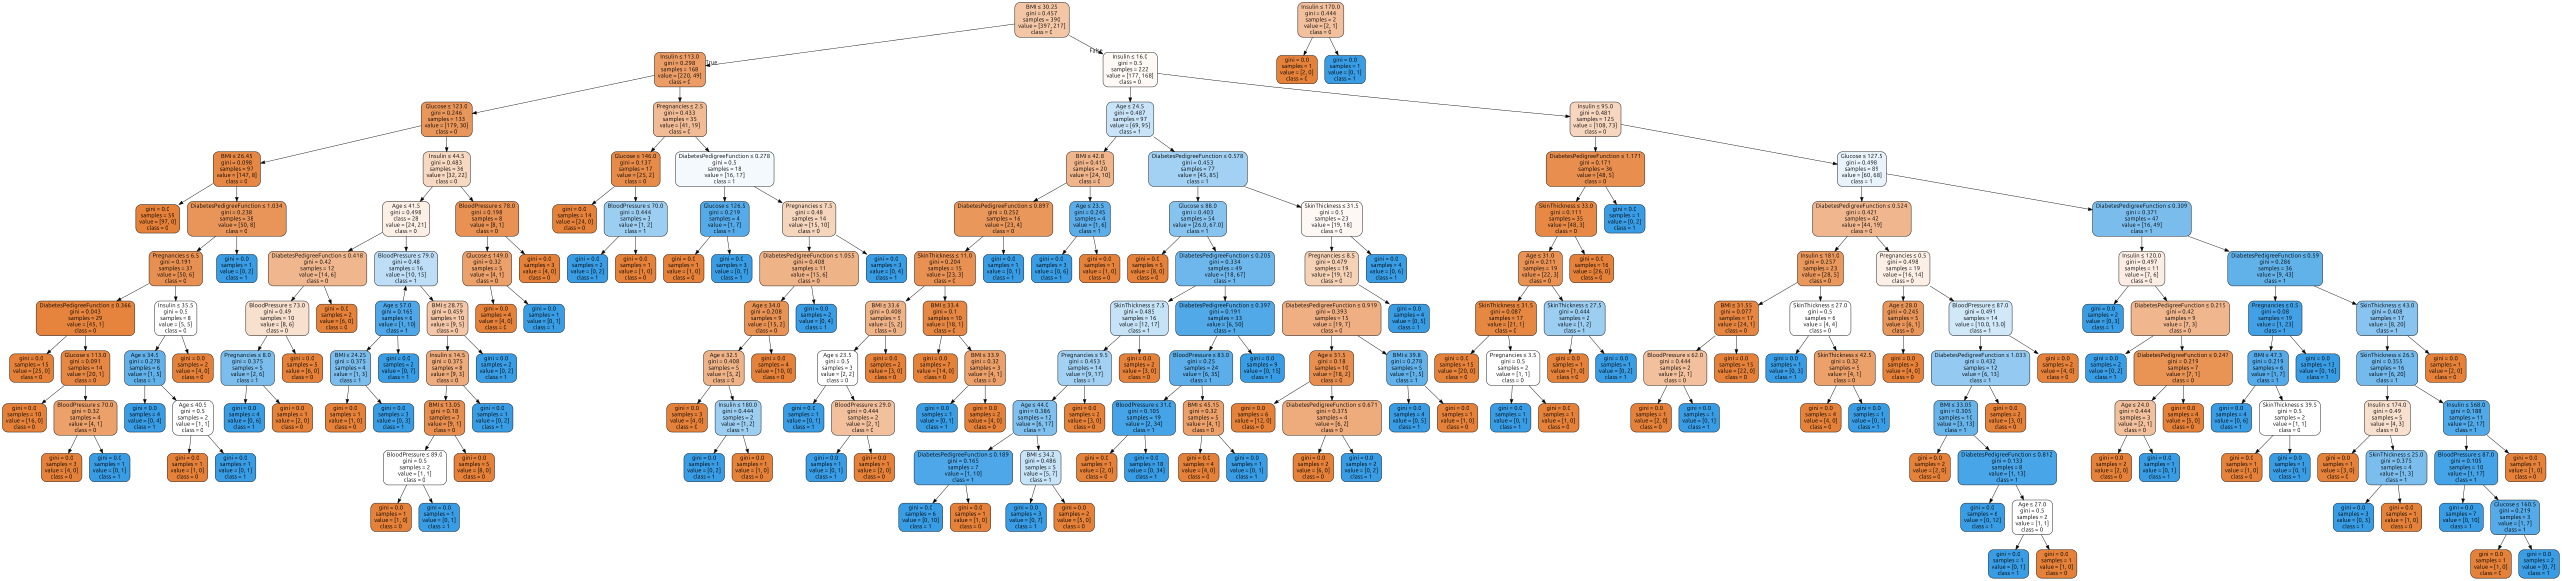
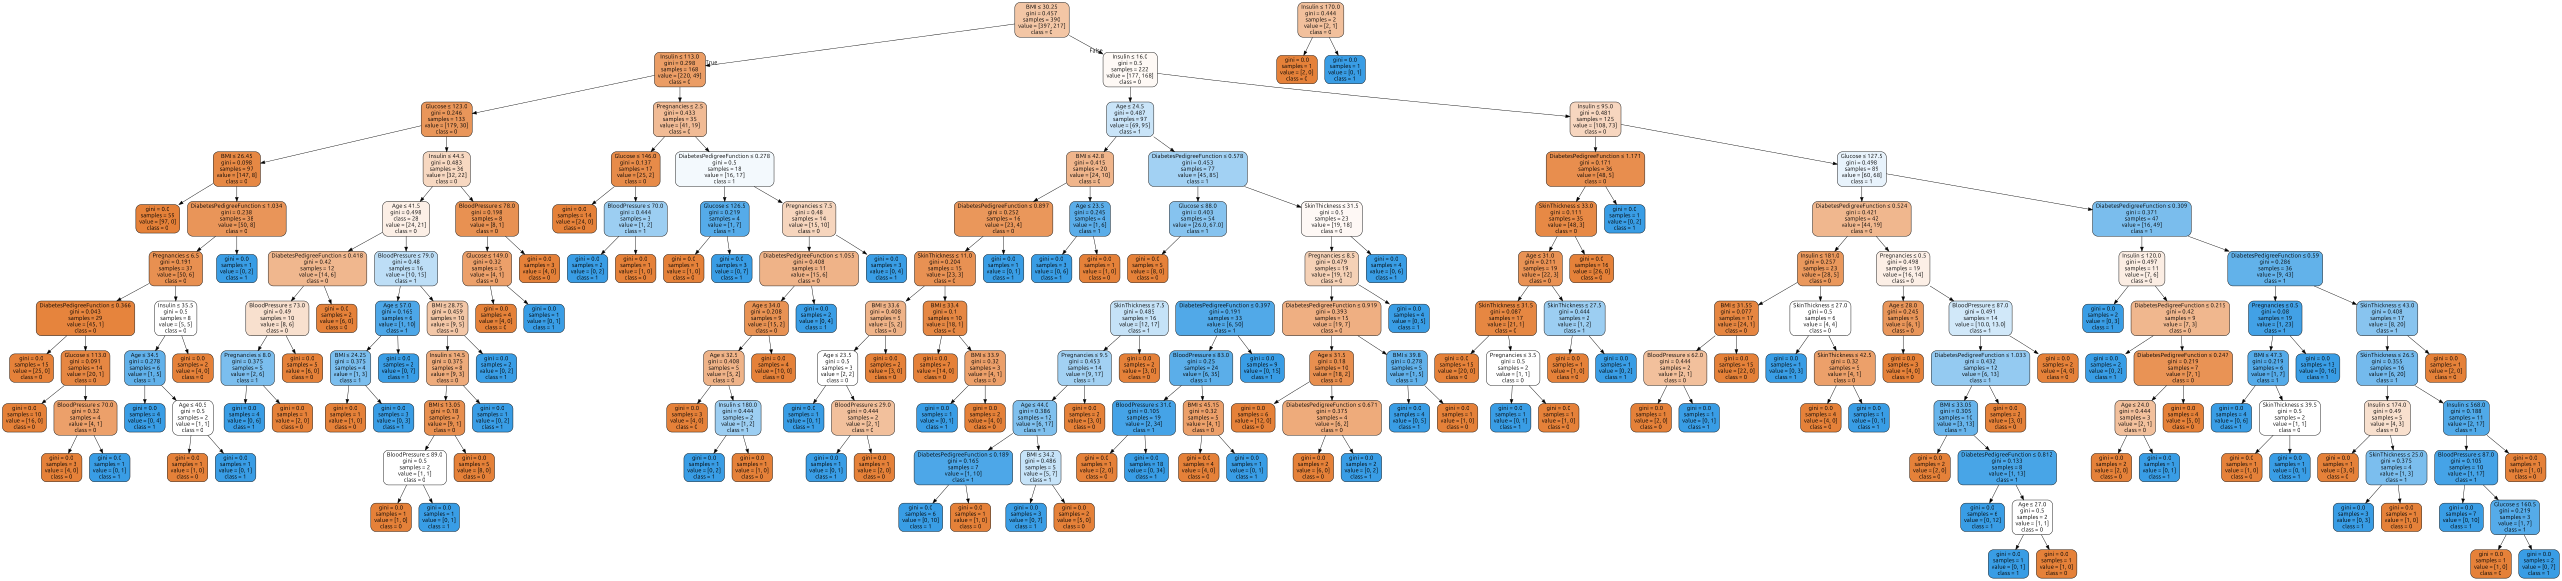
(1225, 269) -> none
none -> (1332, 291)
(404, 296) -> (399, 291)
